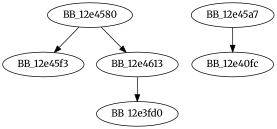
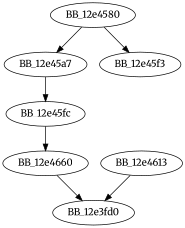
(111, 37) -> (72, 37)
(233, 64) -> (46, 114)
none -> (46, 163)
